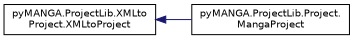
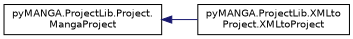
(179, 20) -> (185, 20)
